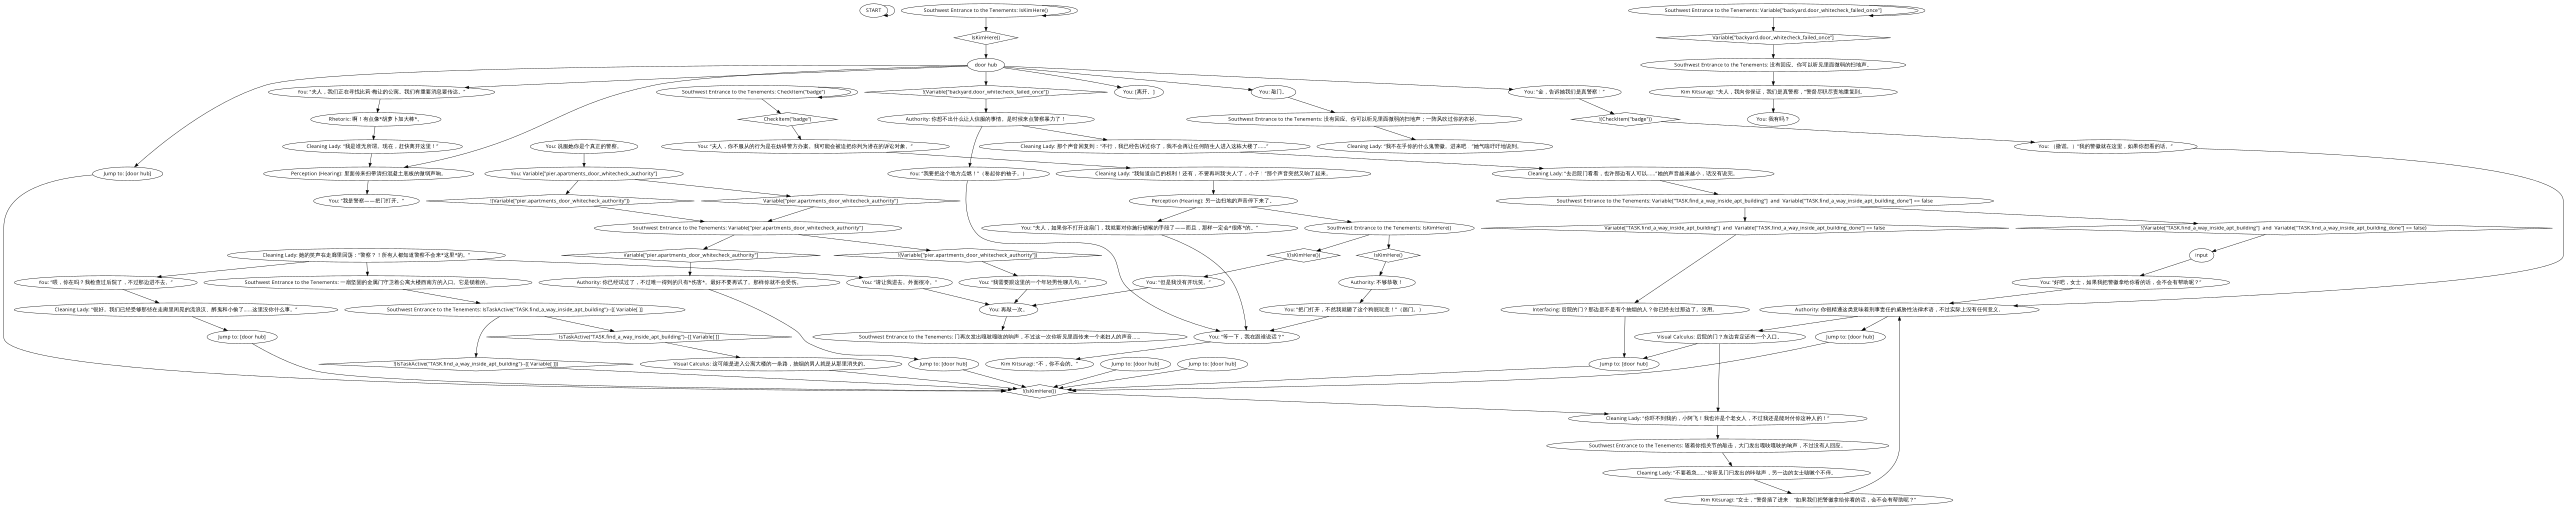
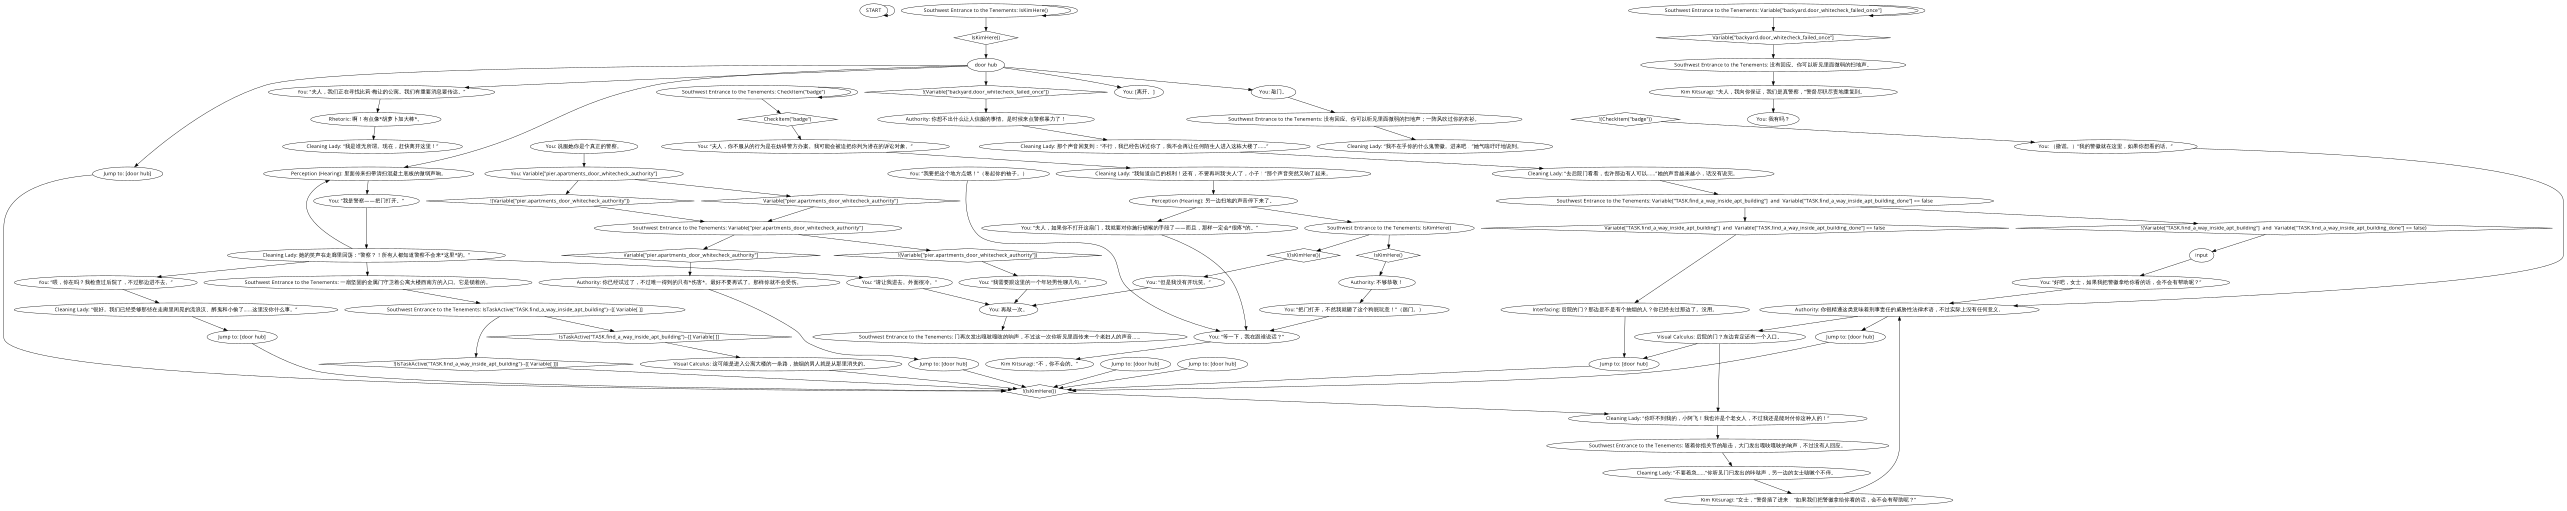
(1565, 92) -> none
(974, 144) -> none
(371, 158) -> (313, 220)
none -> (366, 226)
